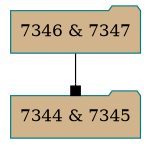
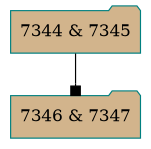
(76, 69) -> (76, 69)
